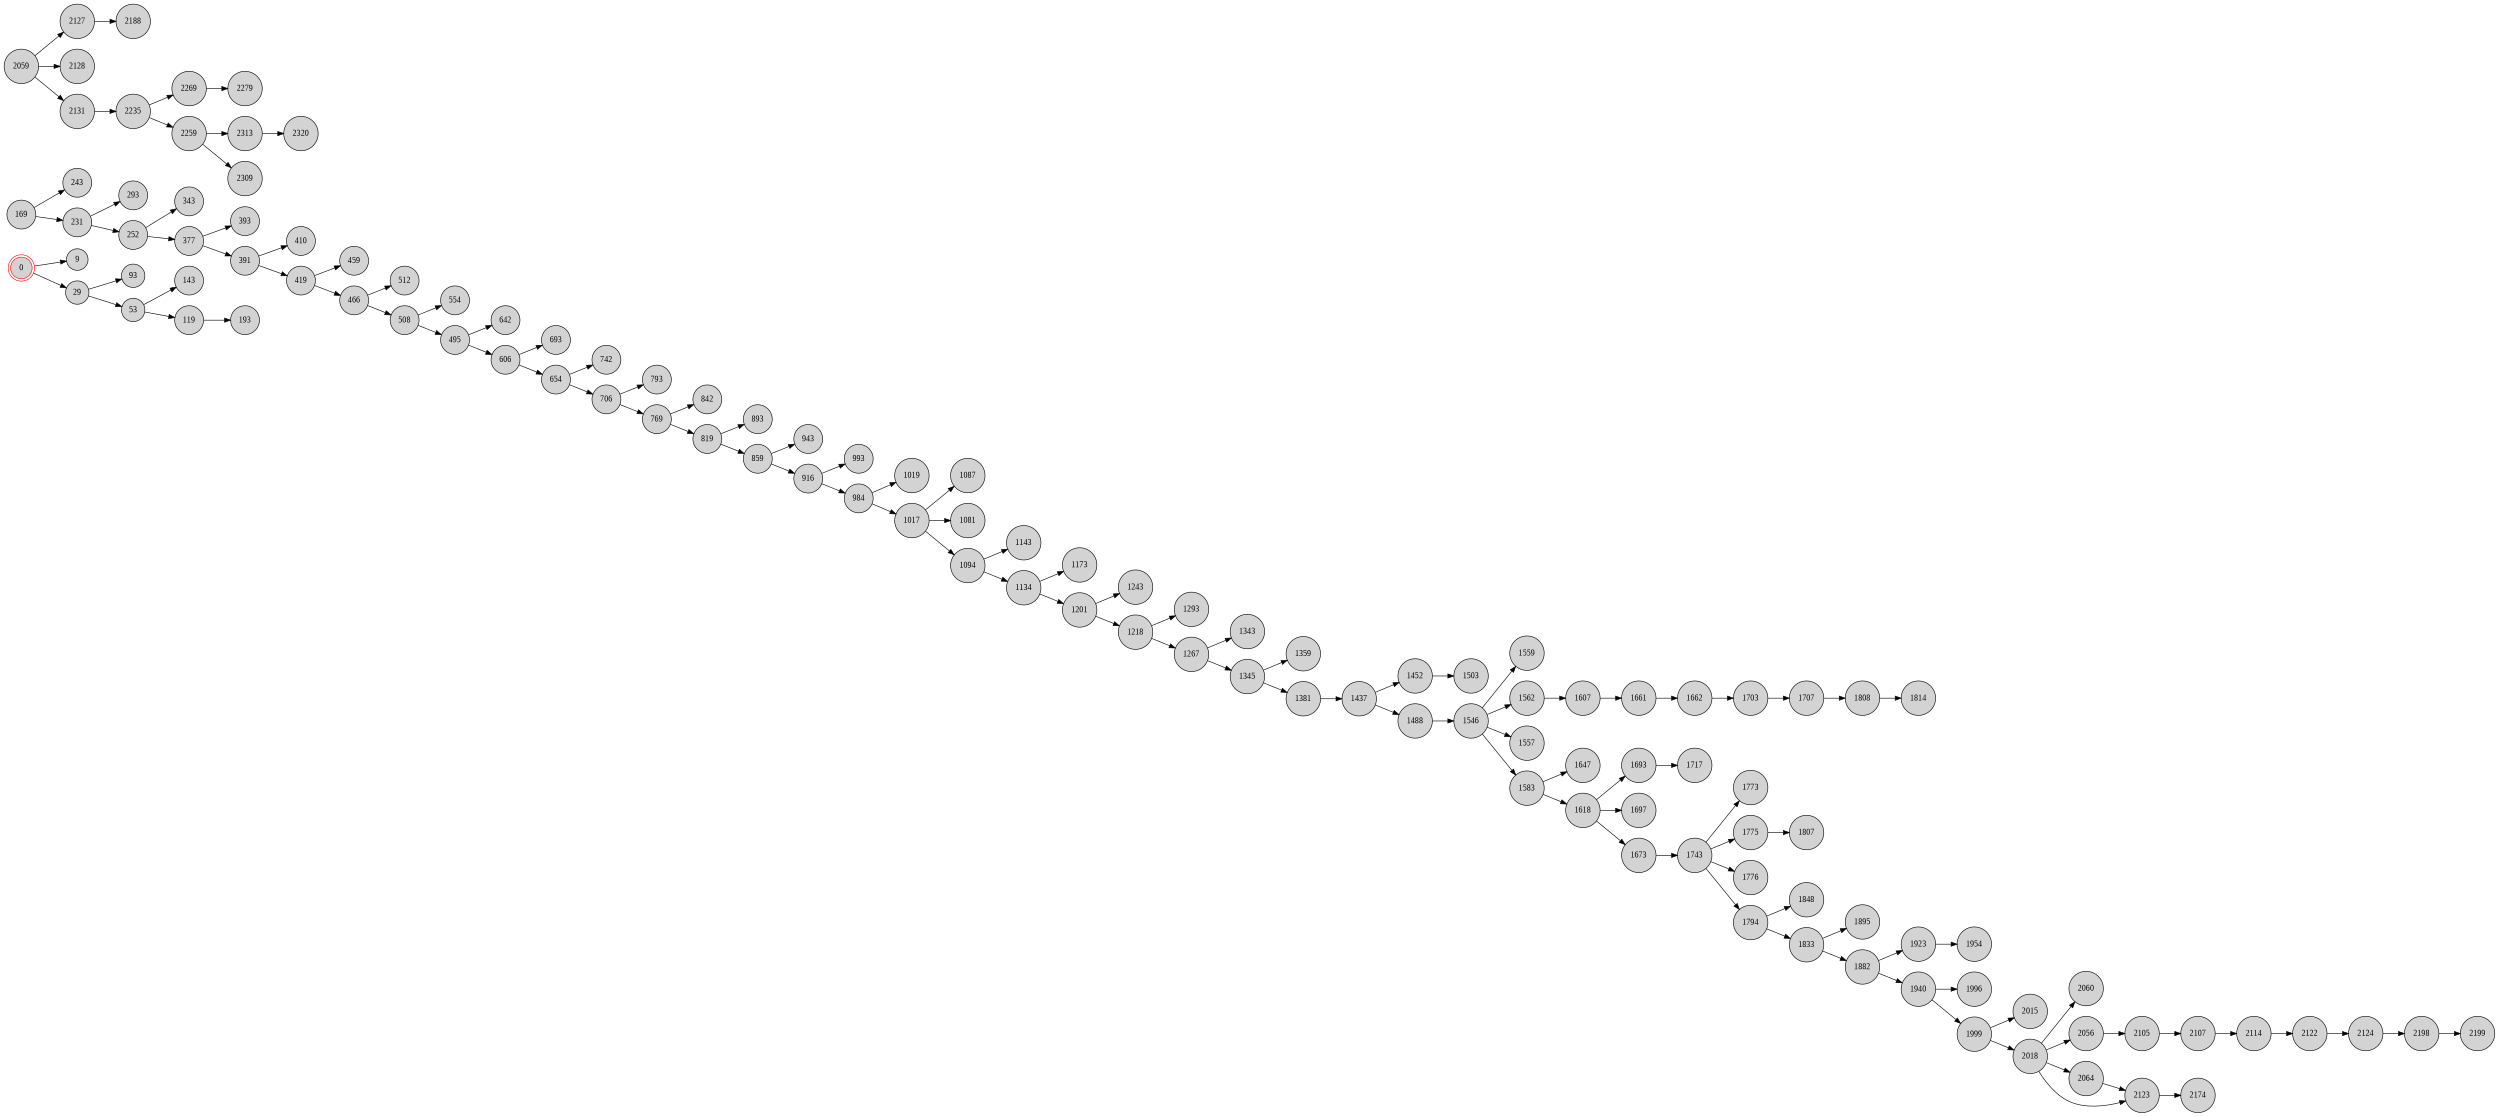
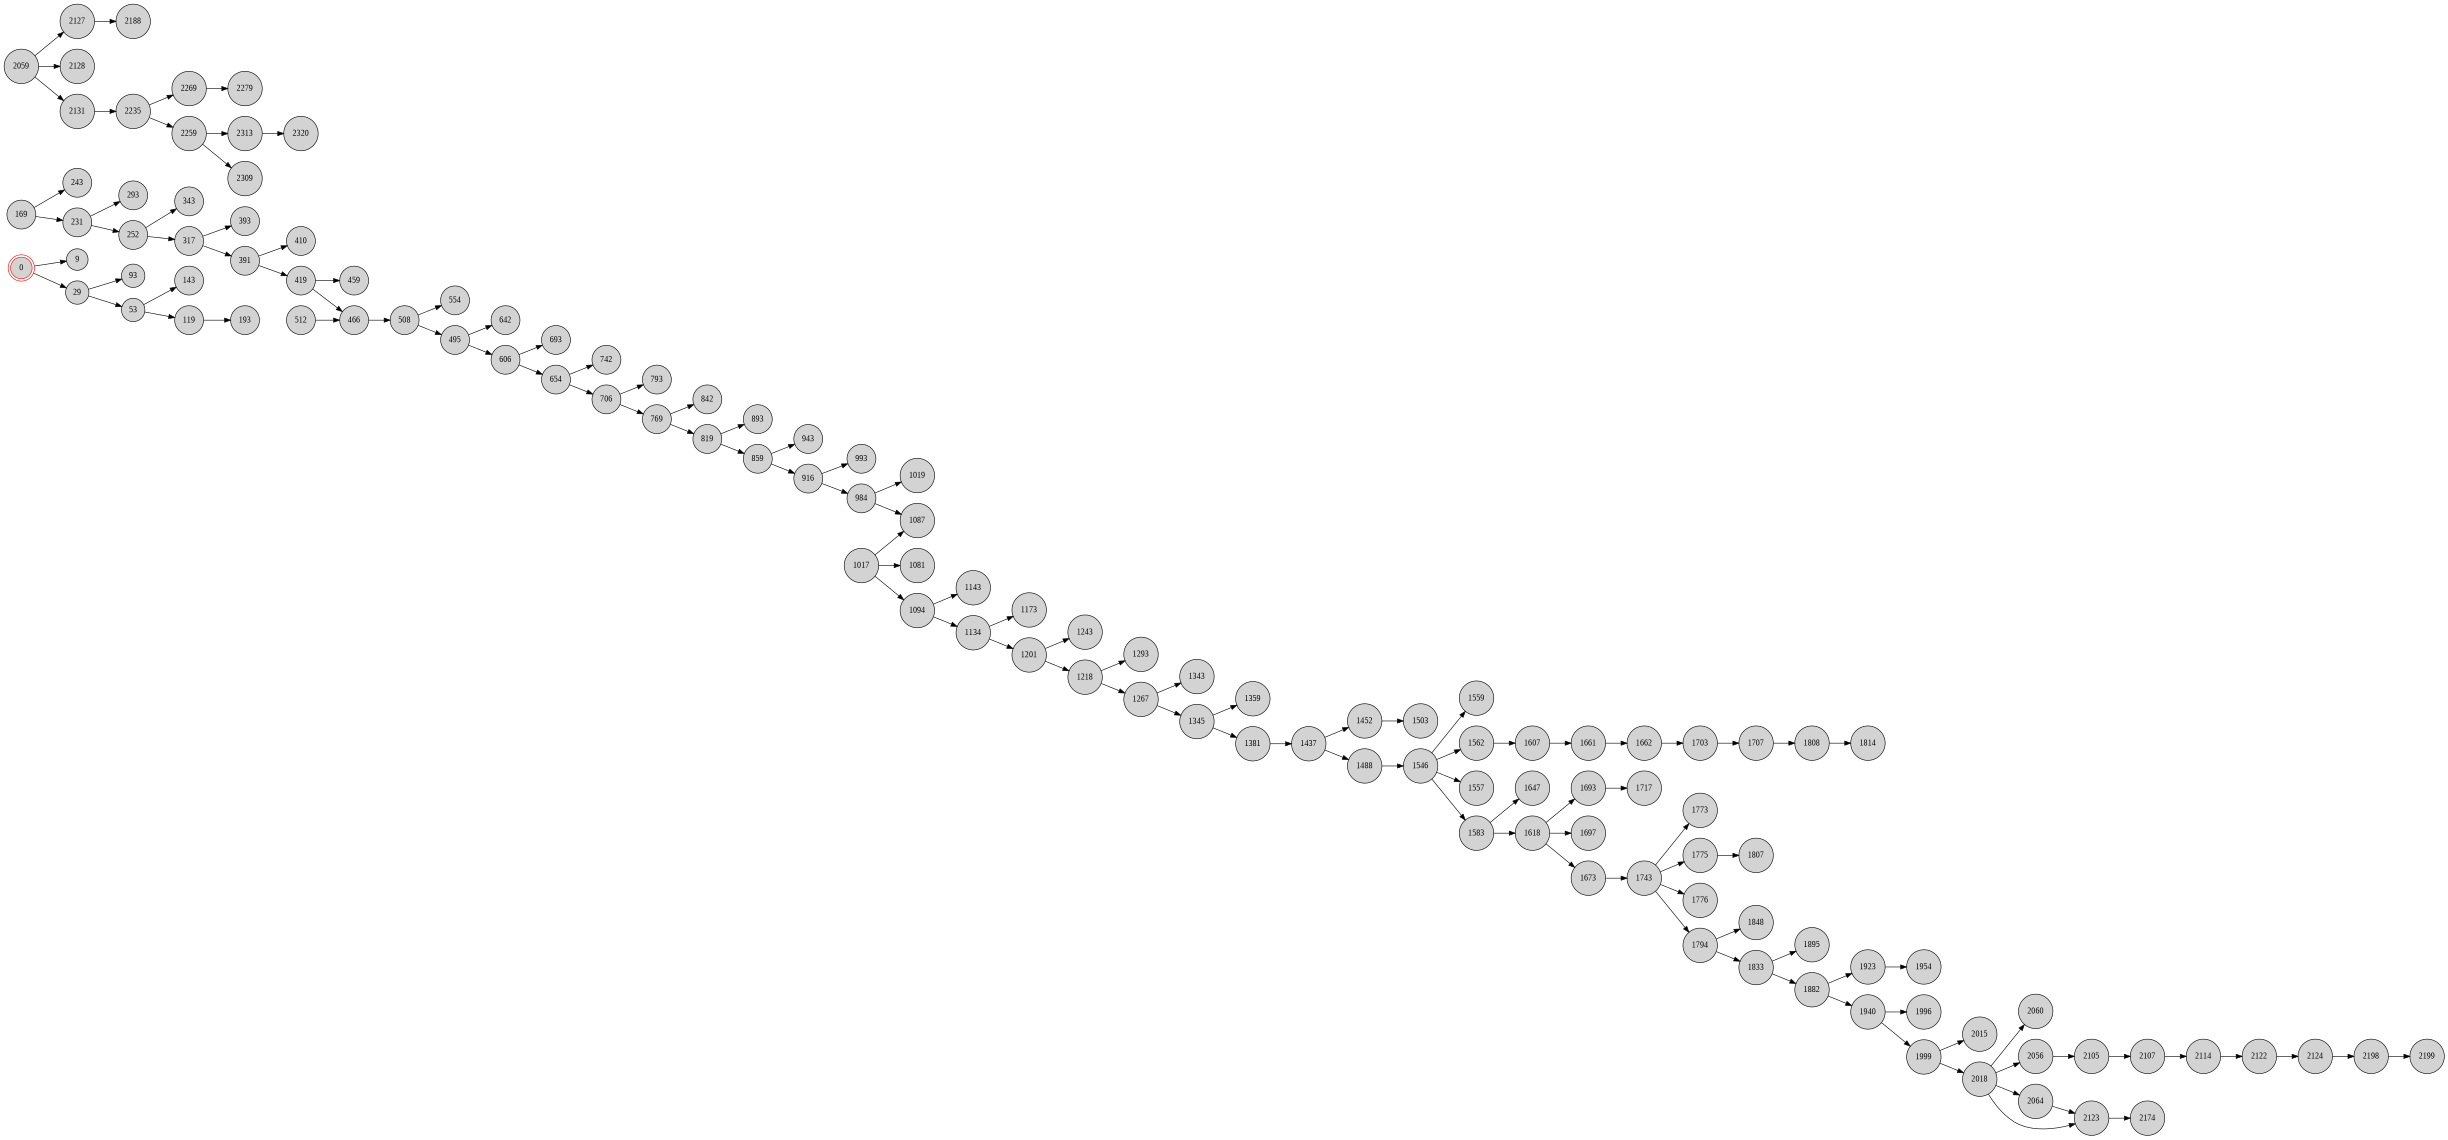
(189, 241) -> (189, 241)
(376, 292) -> (324, 320)
(881, 508) -> (885, 508)
